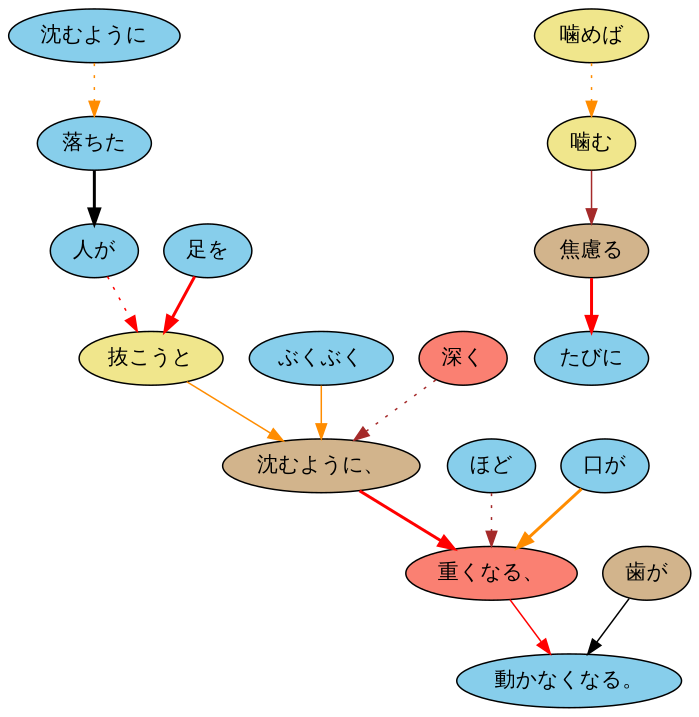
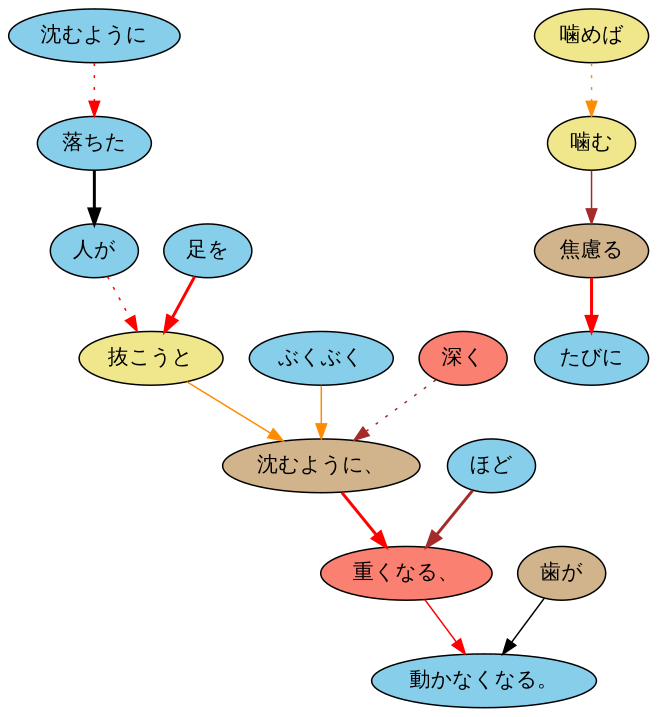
(94, 82) -> (94, 82)
(605, 466) -> none
(491, 512) -> (455, 513)
